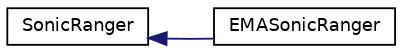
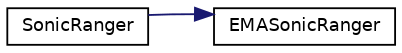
(190, 39) -> (172, 14)
